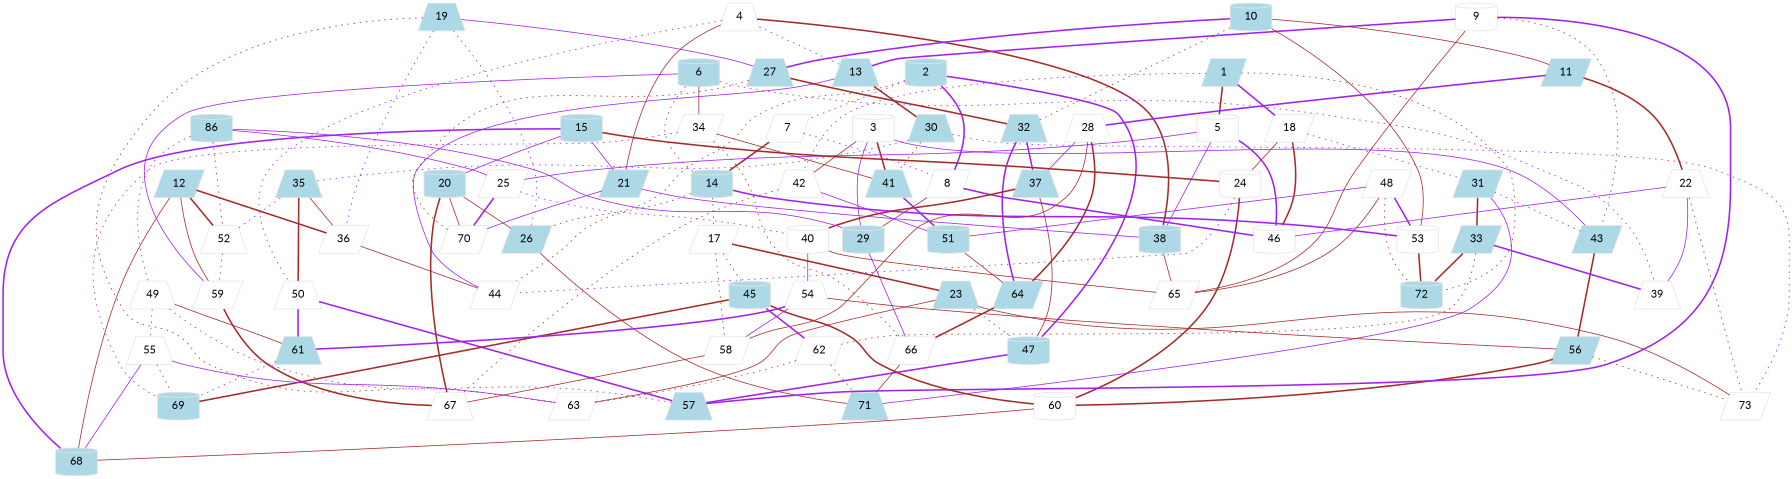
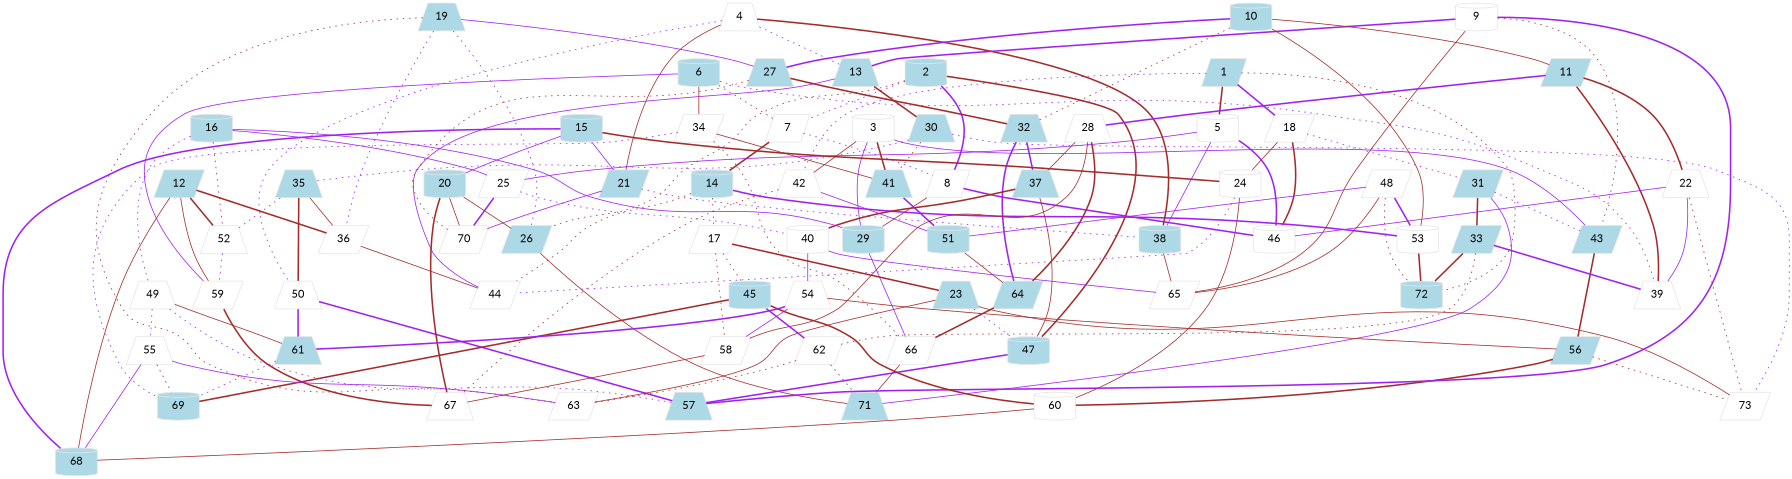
(212, 128) -> (212, 128)
(665, 128) -> (746, 102)
(1060, 158) -> (1060, 158)
(1135, 160) -> (1135, 160)
none -> (1634, 178)
(914, 220) -> (914, 220)
(984, 274) -> (984, 274)
(1197, 319) -> (1197, 319)
